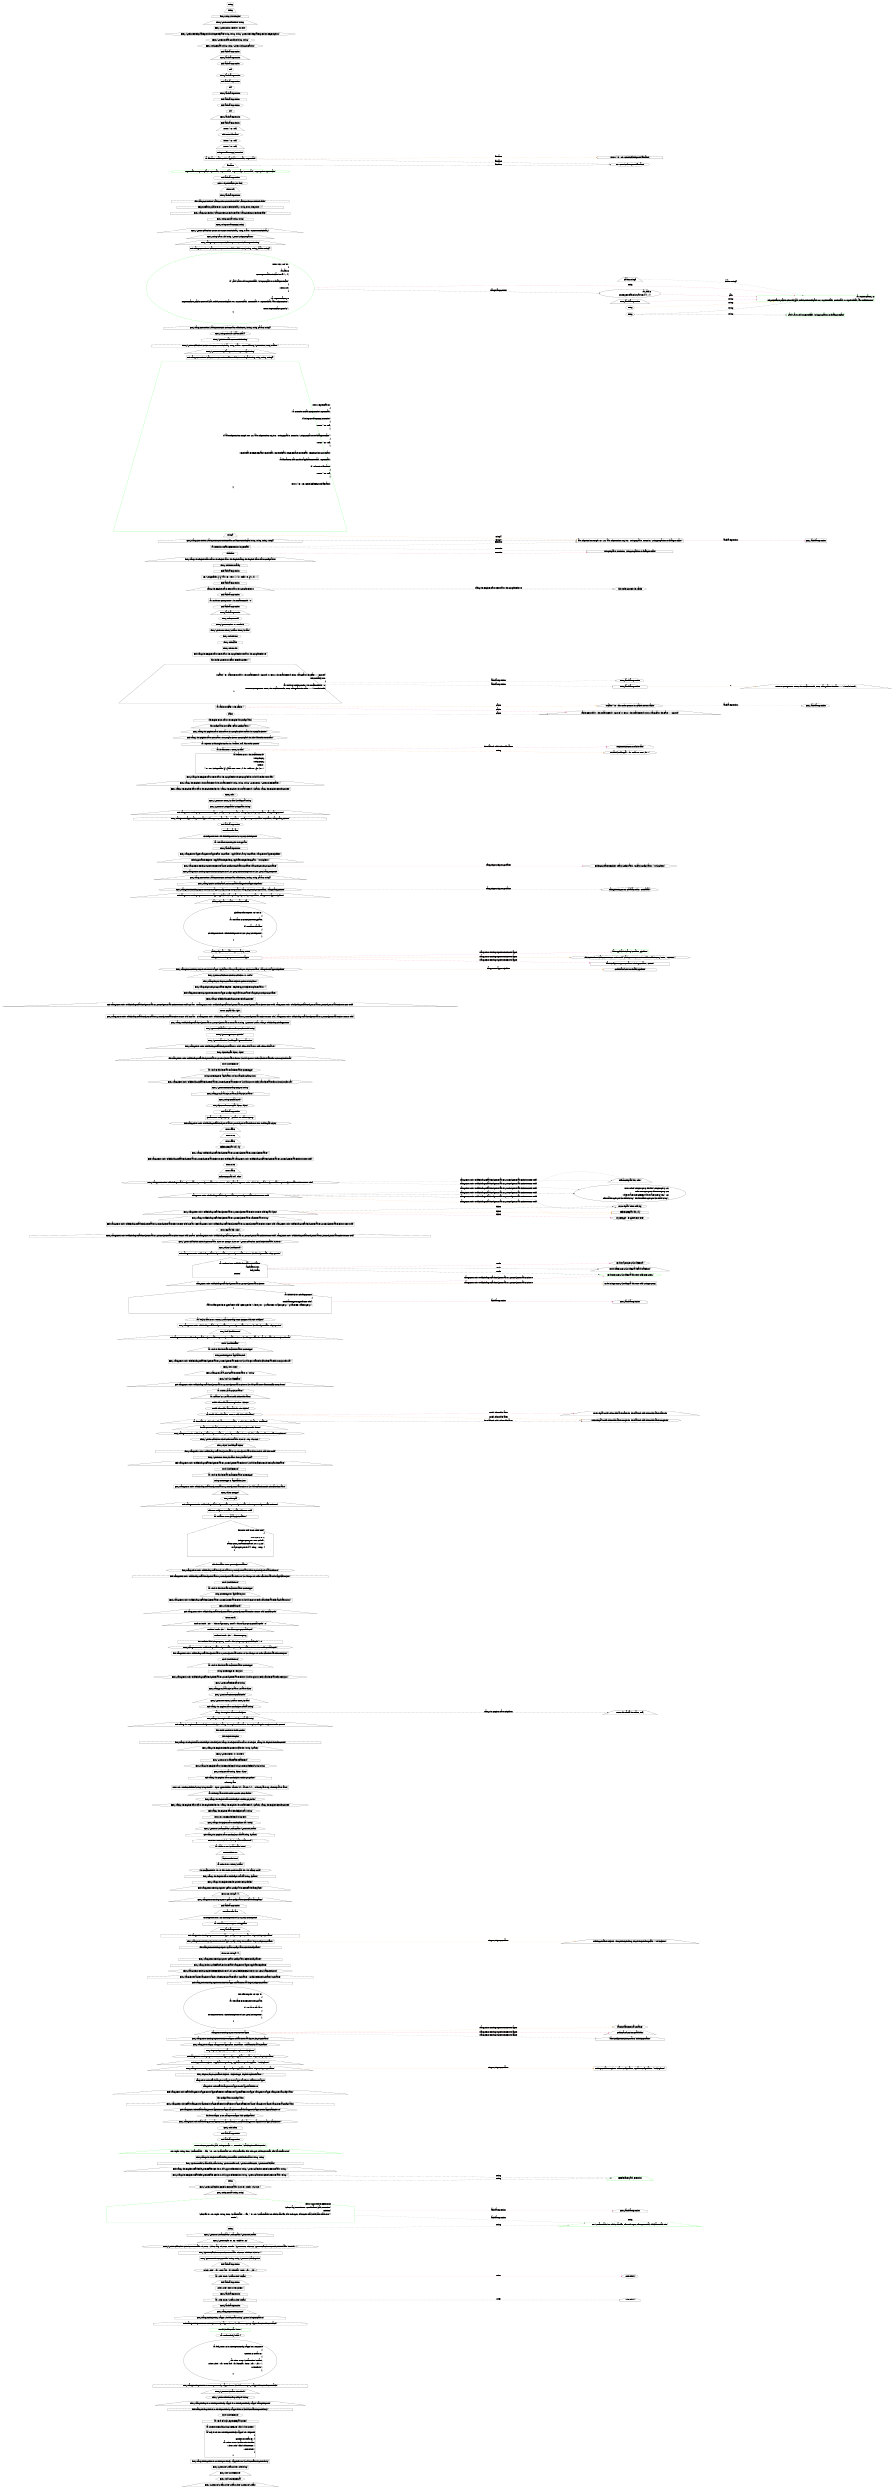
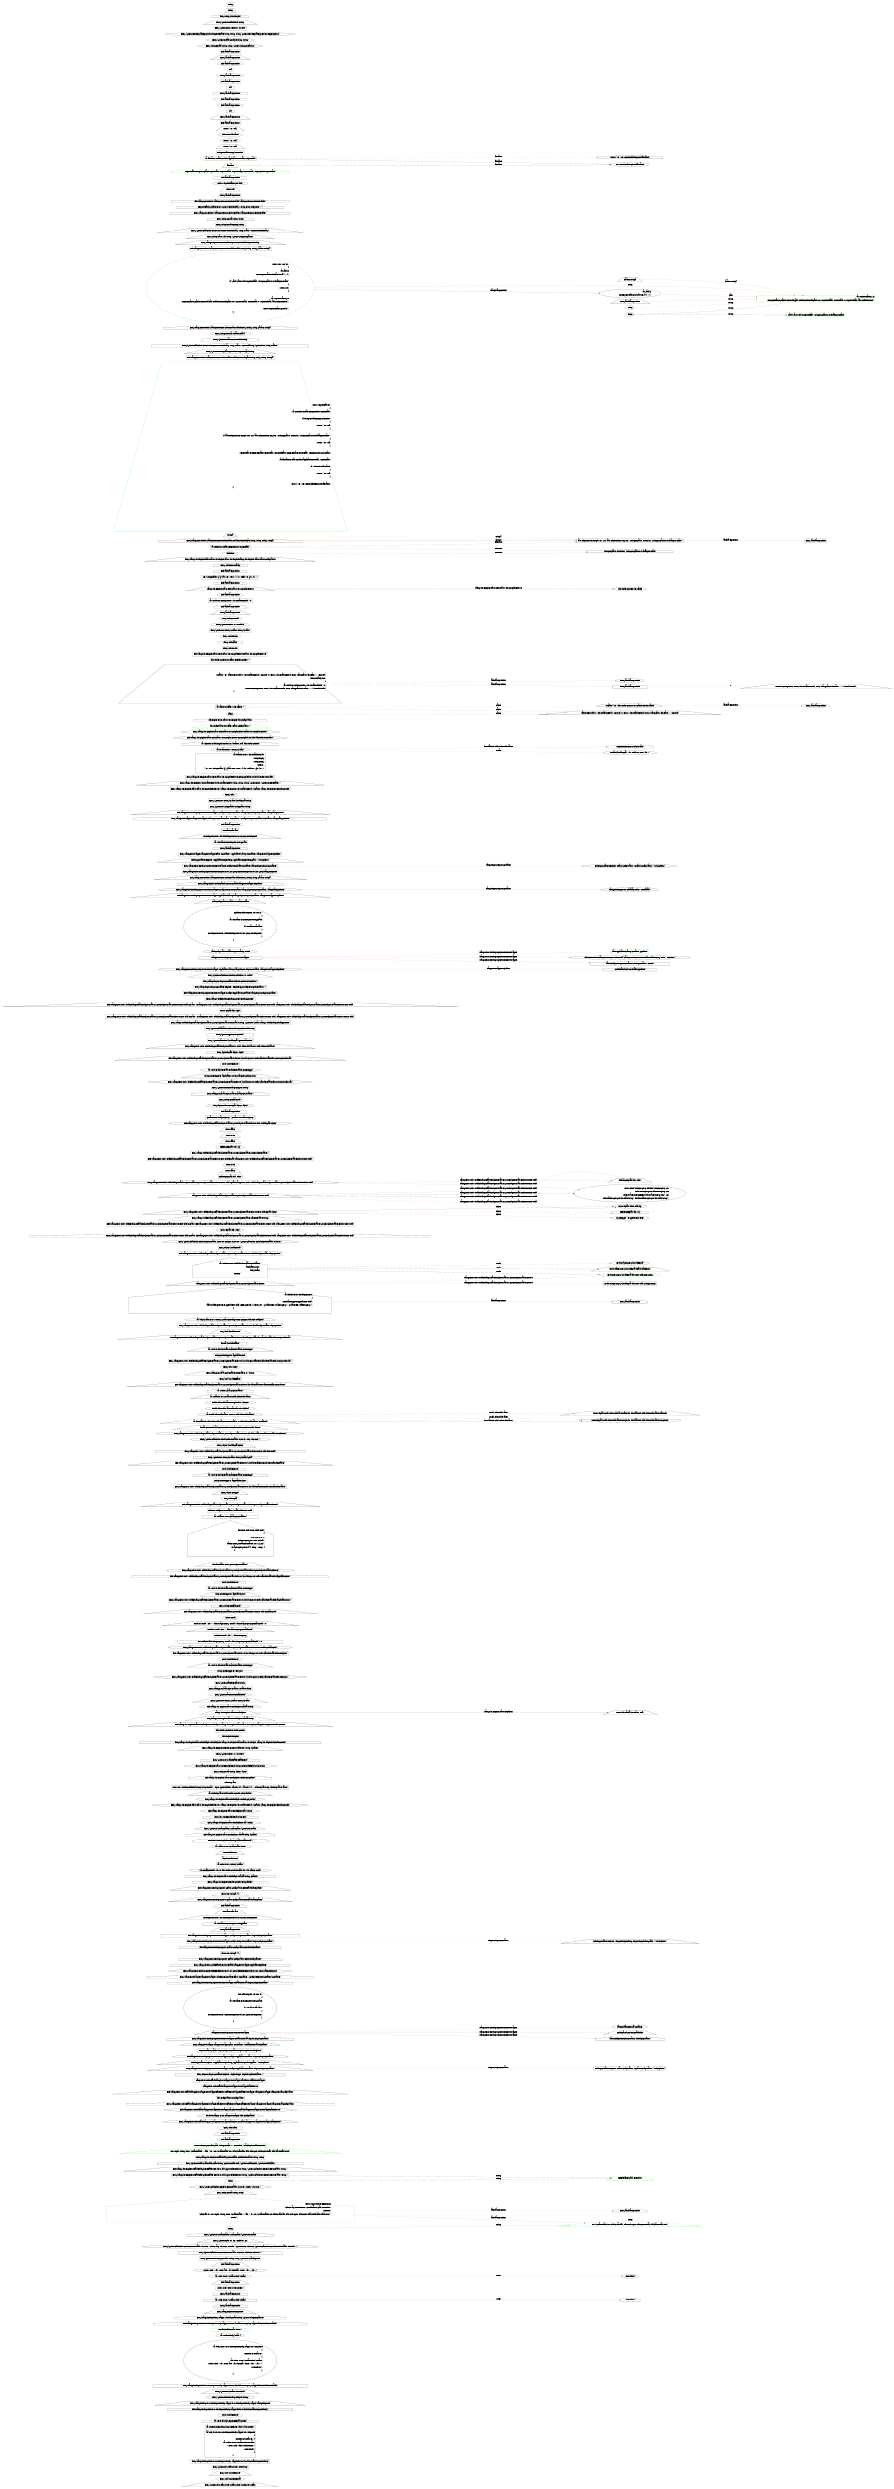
(230, 726) -> (230, 726)
(498, 750) -> (498, 750)
(230, 1343) -> (230, 1343)
(230, 2051) -> (230, 2051)
